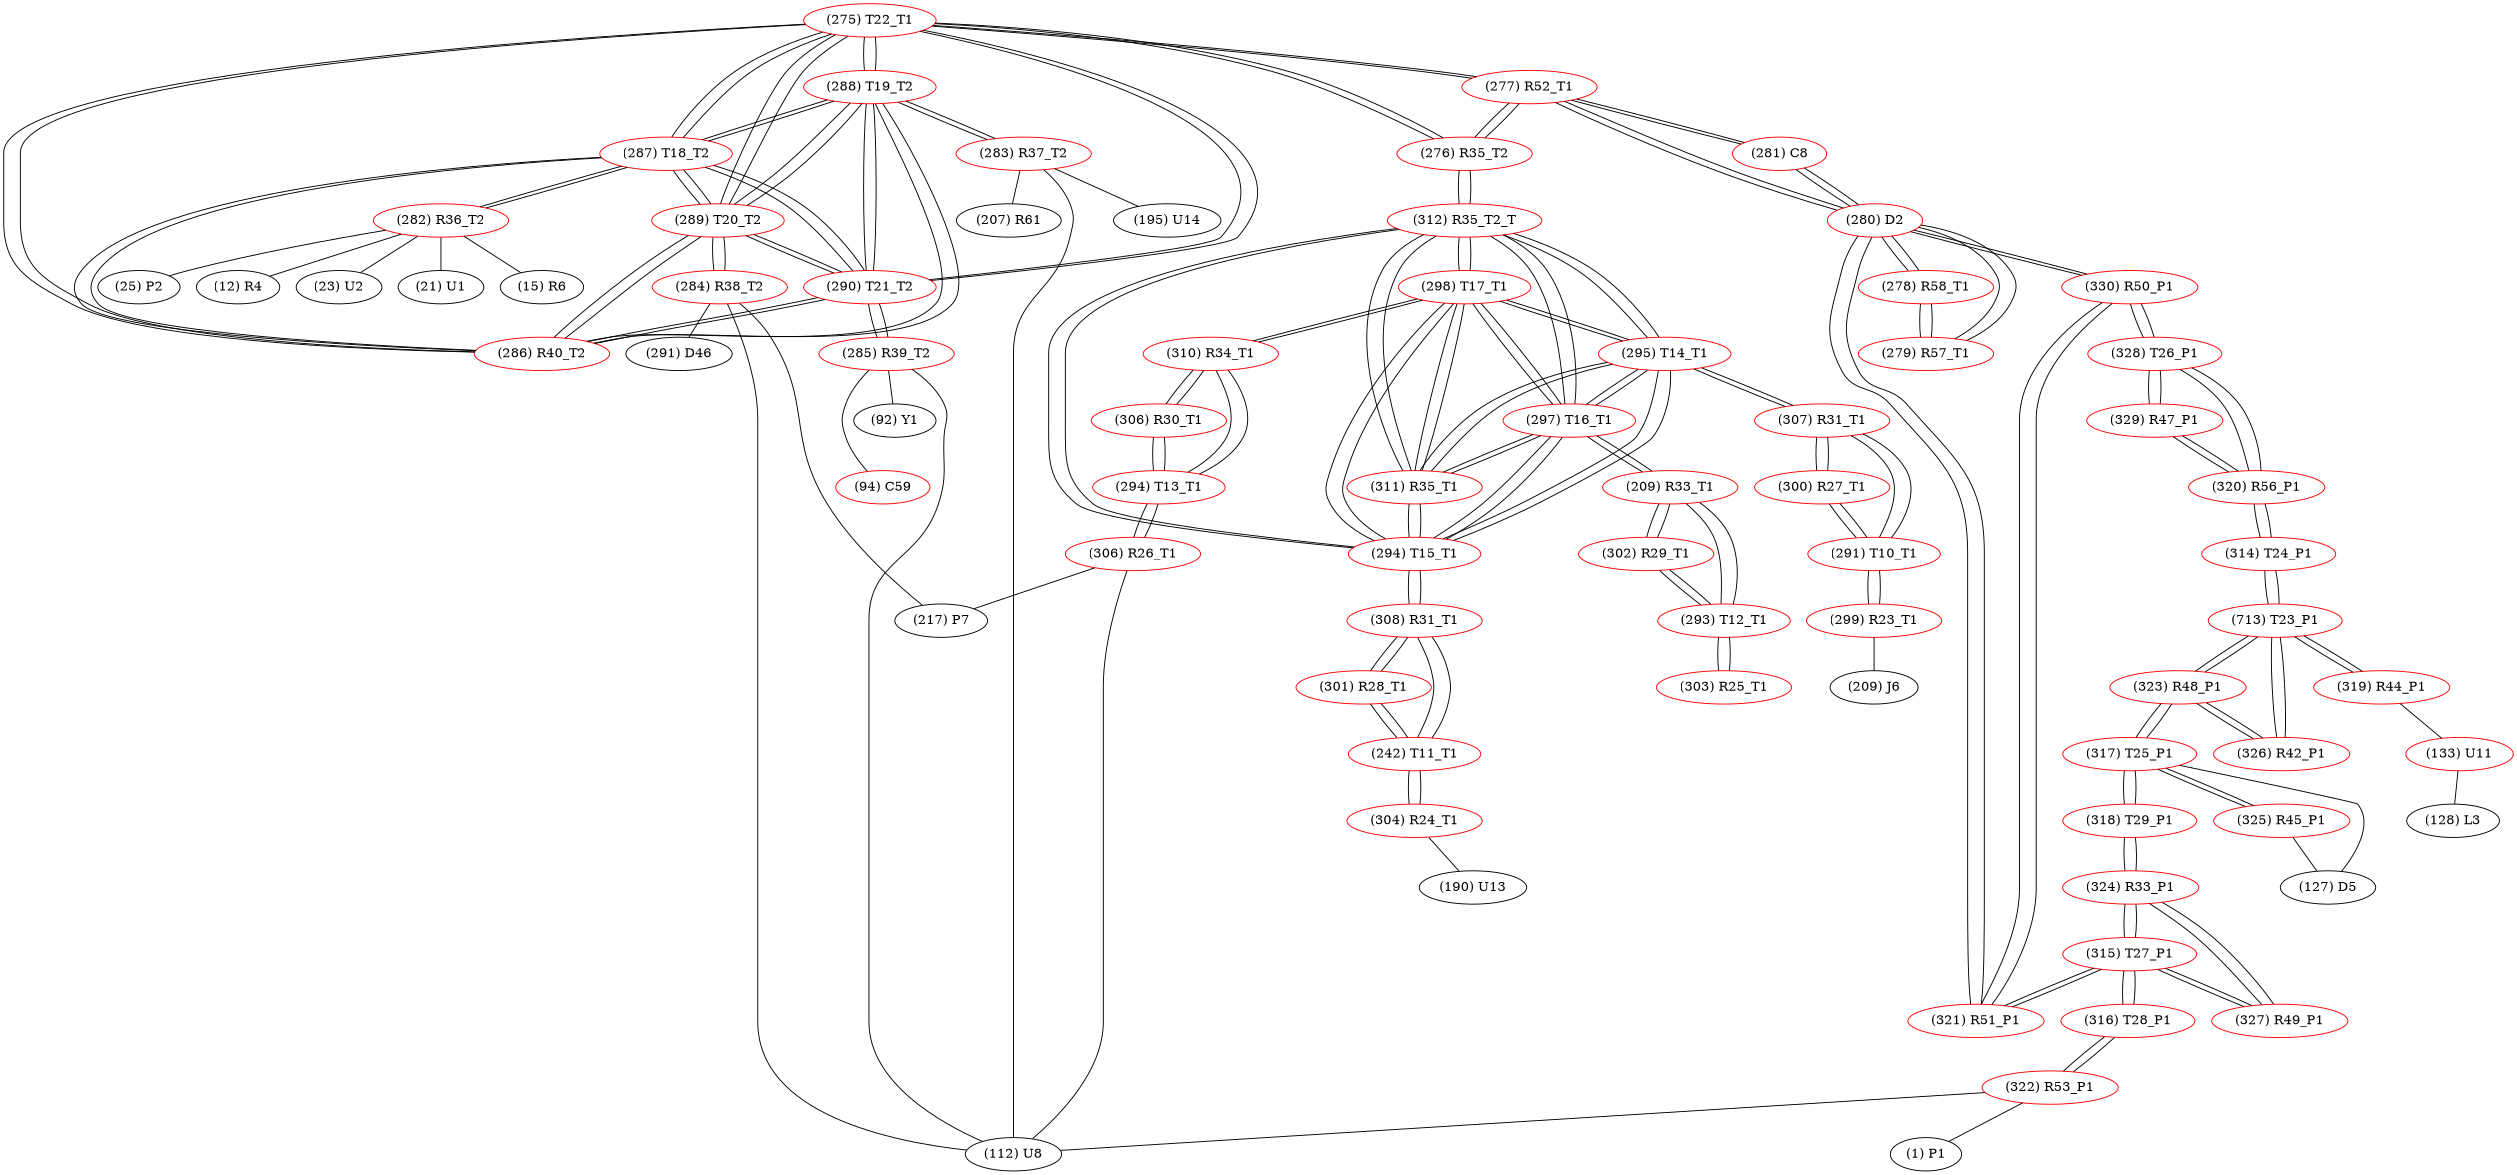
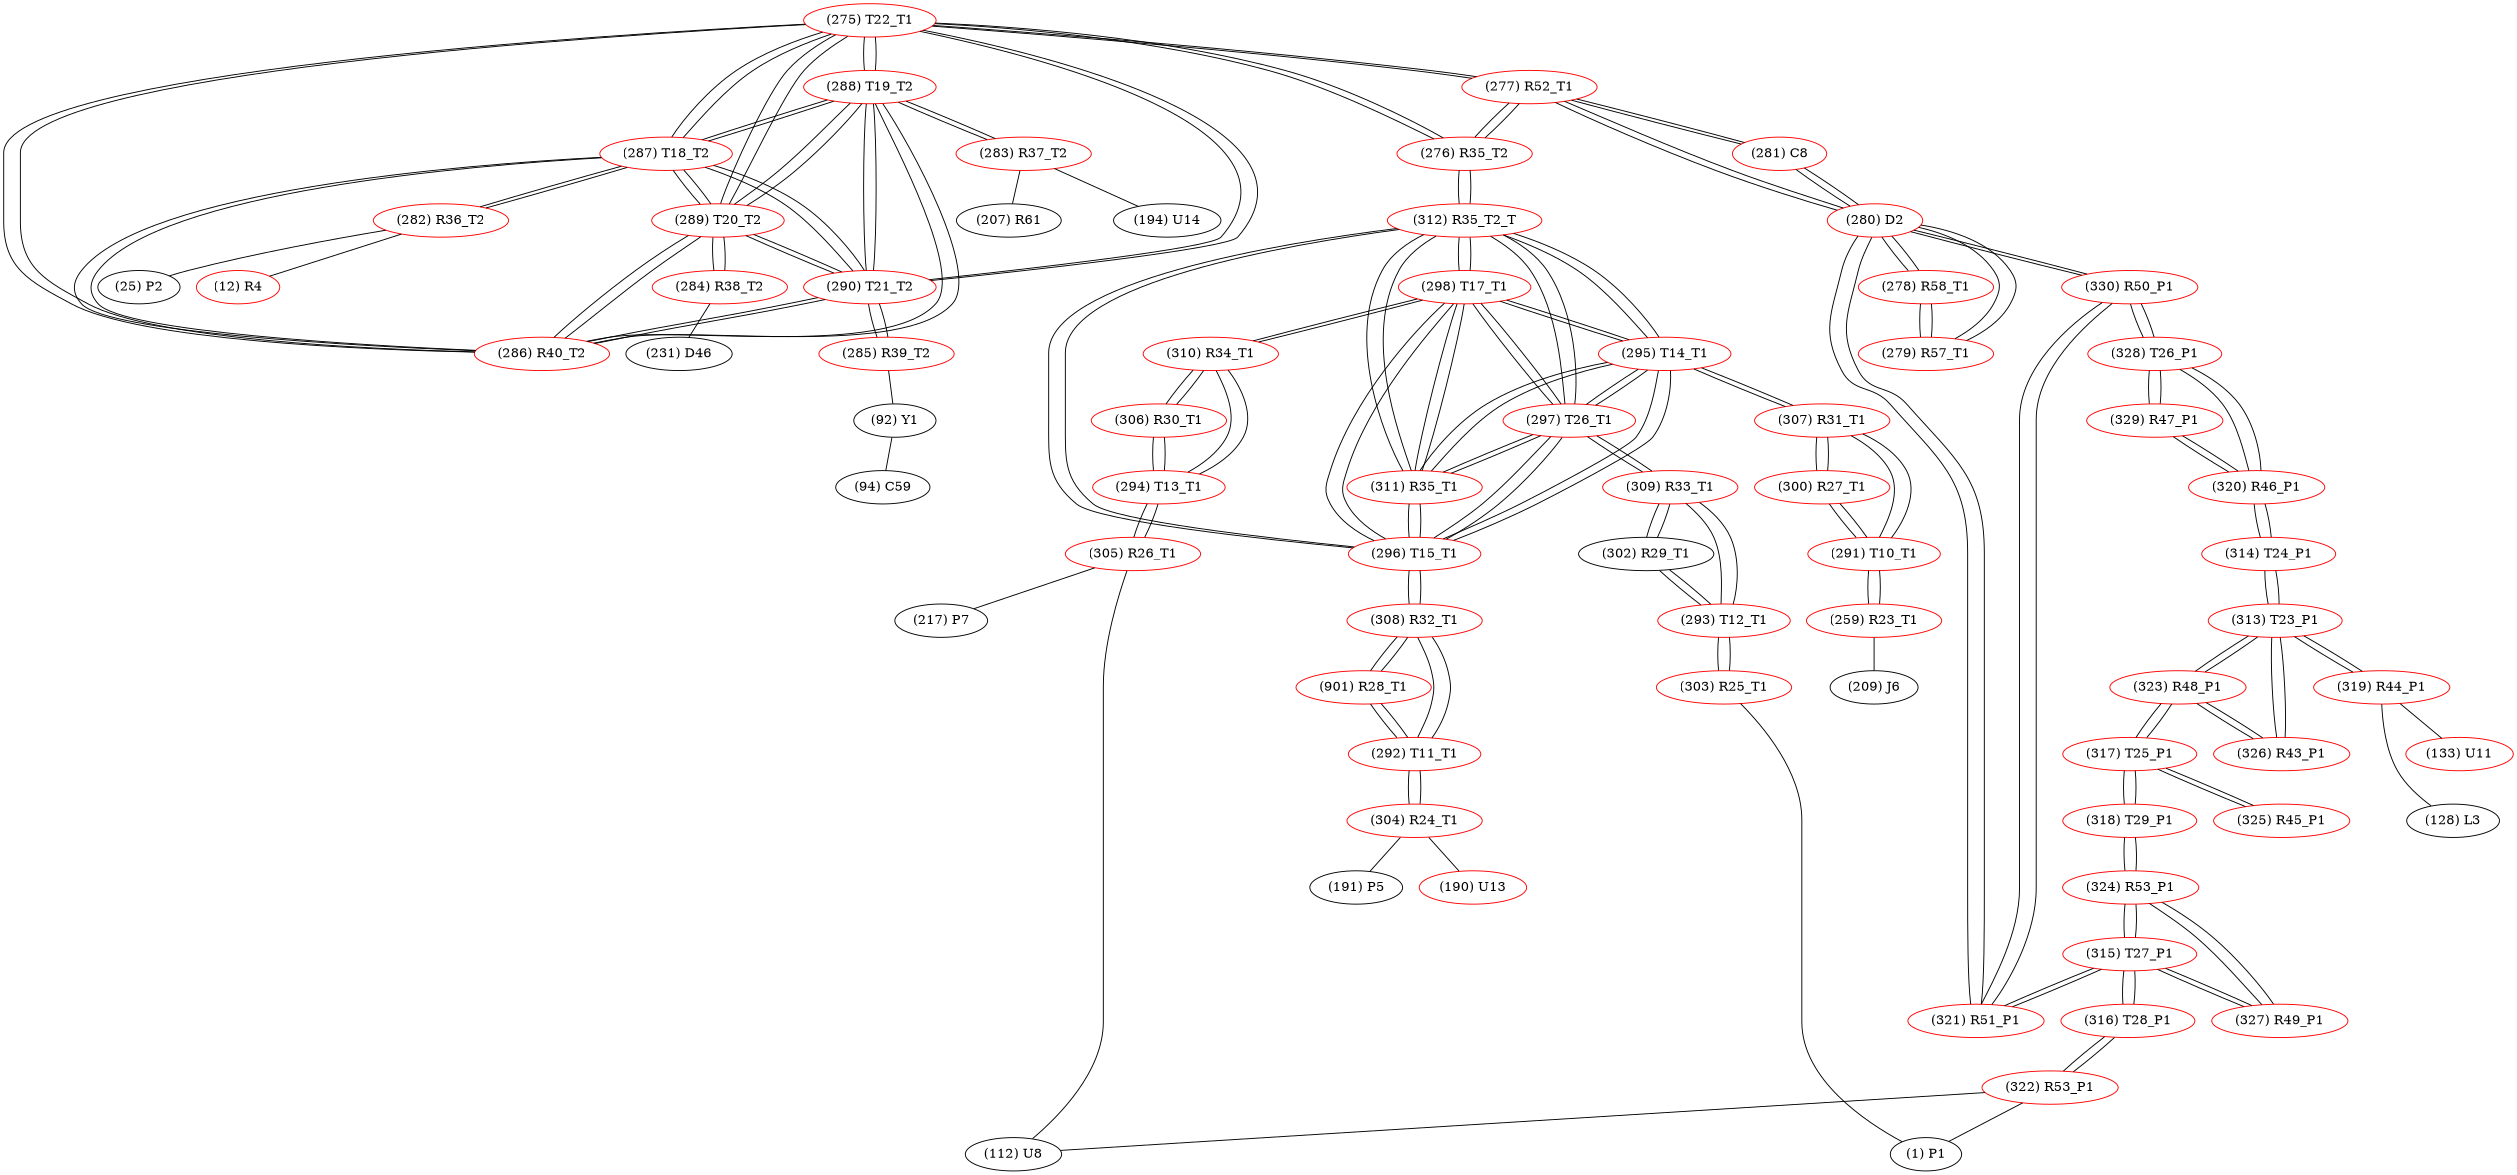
(1167, 220) -> (1167, 220)
(238, 287) -> (238, 287)
(339, 287) -> none
(441, 287) -> none
(542, 287) -> none
(679, 354) -> (679, 354)
(842, 420) -> (889, 454)
(1569, 421) -> (1569, 421)
(810, 466) -> none
(883, 487) -> (883, 487)
(1670, 487) -> (1670, 487)
(2257, 487) -> (2257, 487)
(1133, 554) -> (1133, 554)
(1415, 554) -> (1415, 554)
(1646, 554) -> (1646, 554)
(1415, 621) -> (1415, 621)
(1874, 621) -> (1874, 621)
(2275, 621) -> (2275, 621)
(1013, 641) -> none
(1364, 687) -> (1364, 687)
(1415, 754) -> (1415, 754)
(2282, 754) -> (2282, 754)
(869, 764) -> none
(2456, 788) -> (2393, 762)
(758, 794) -> none
none -> (1356, 887)
(1473, 887) -> (1473, 887)
(2131, 887) -> (2131, 887)
(2328, 887) -> none
none -> (1802, 935)
